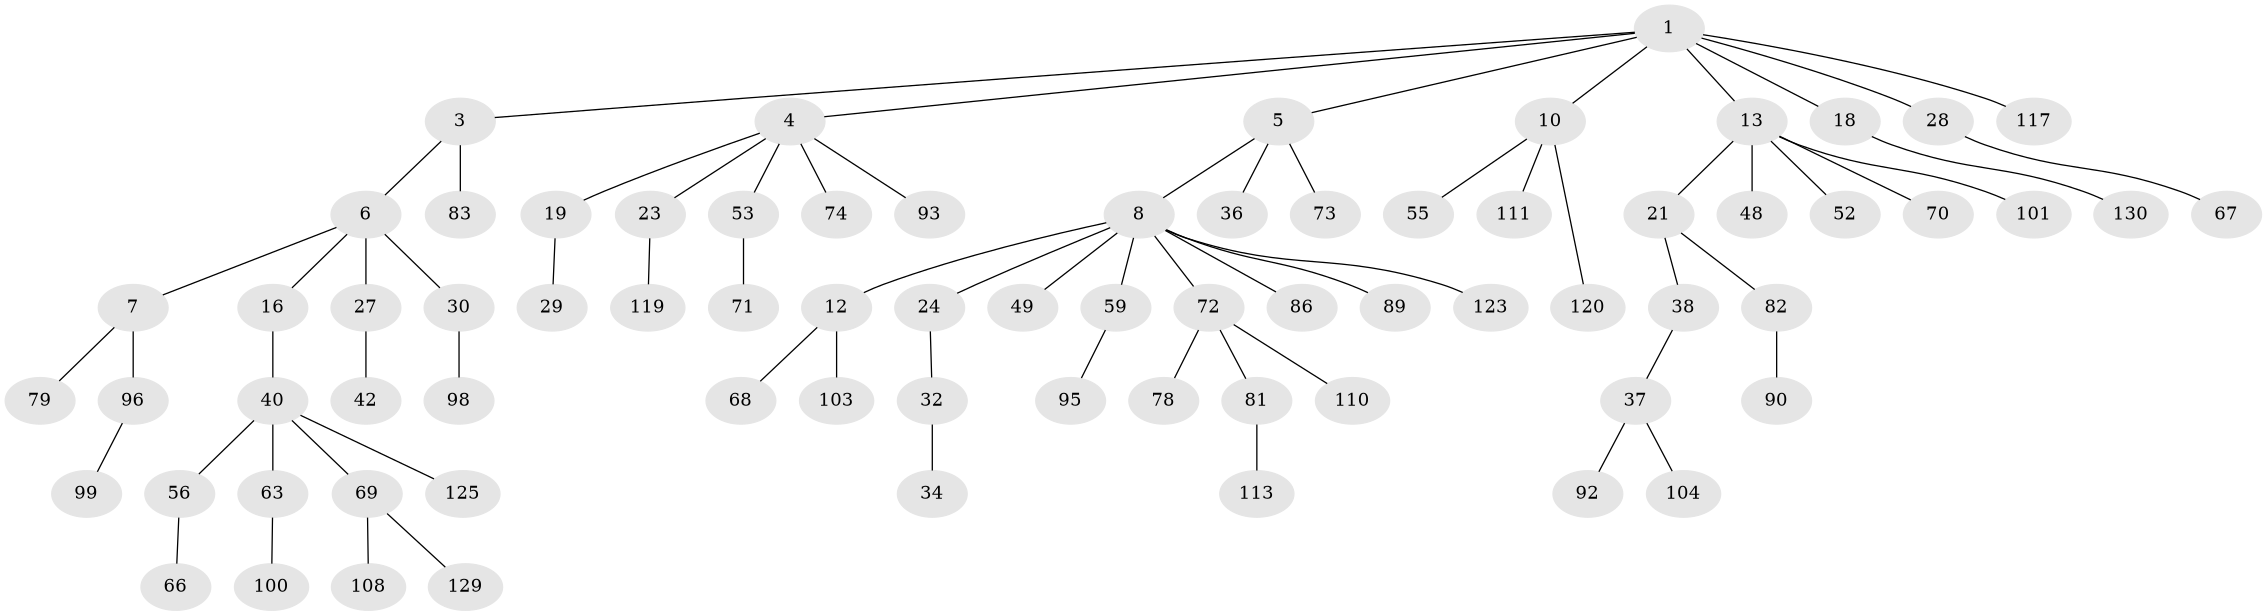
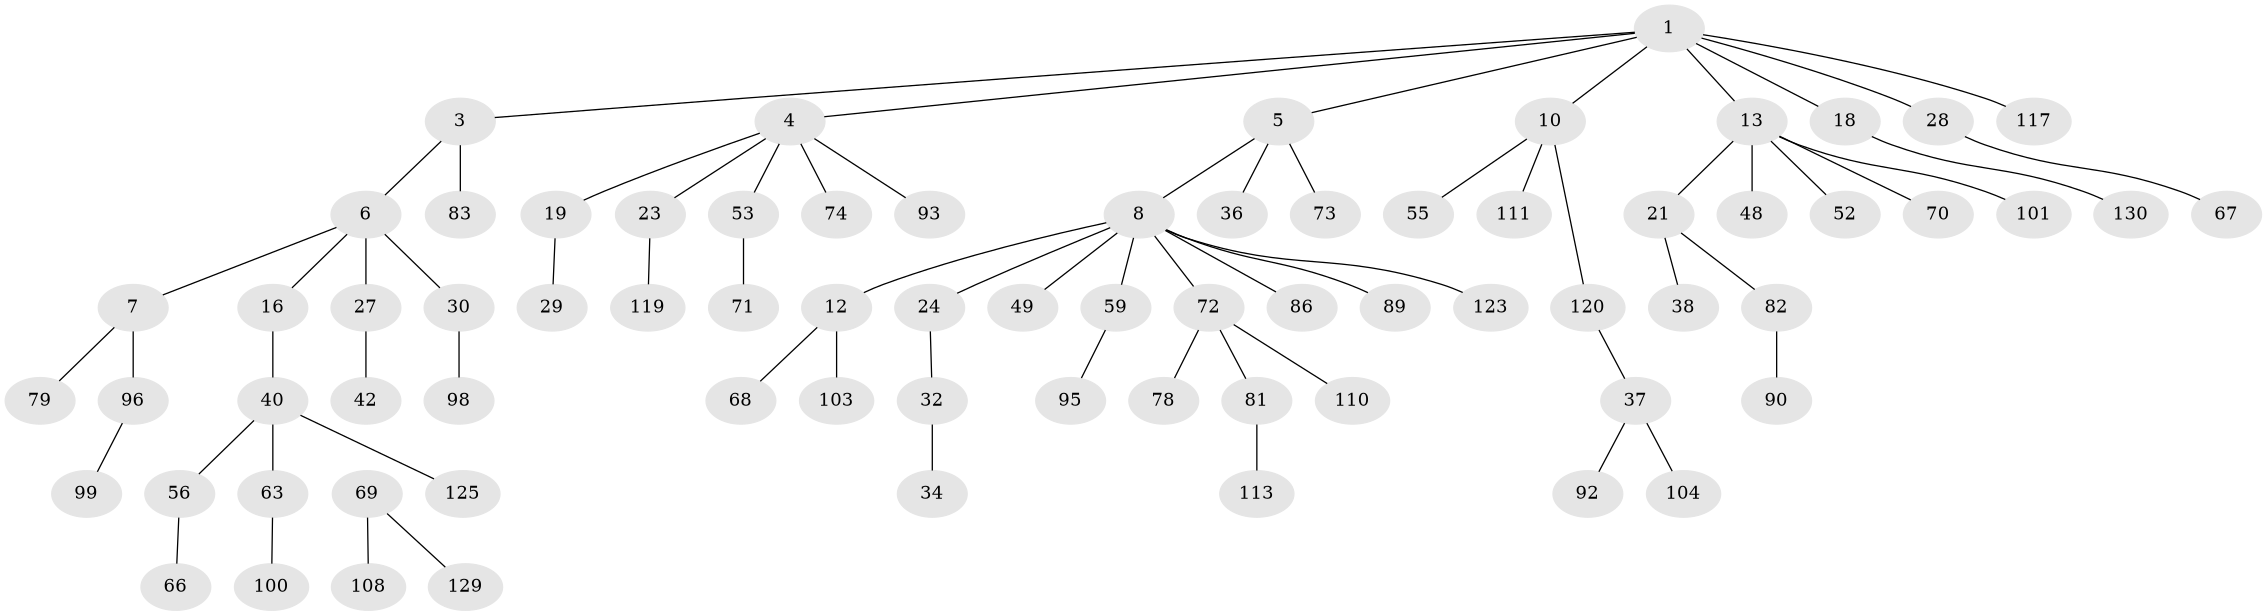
(1660, 354) -> (1612, 354)
(320, 447) -> none
